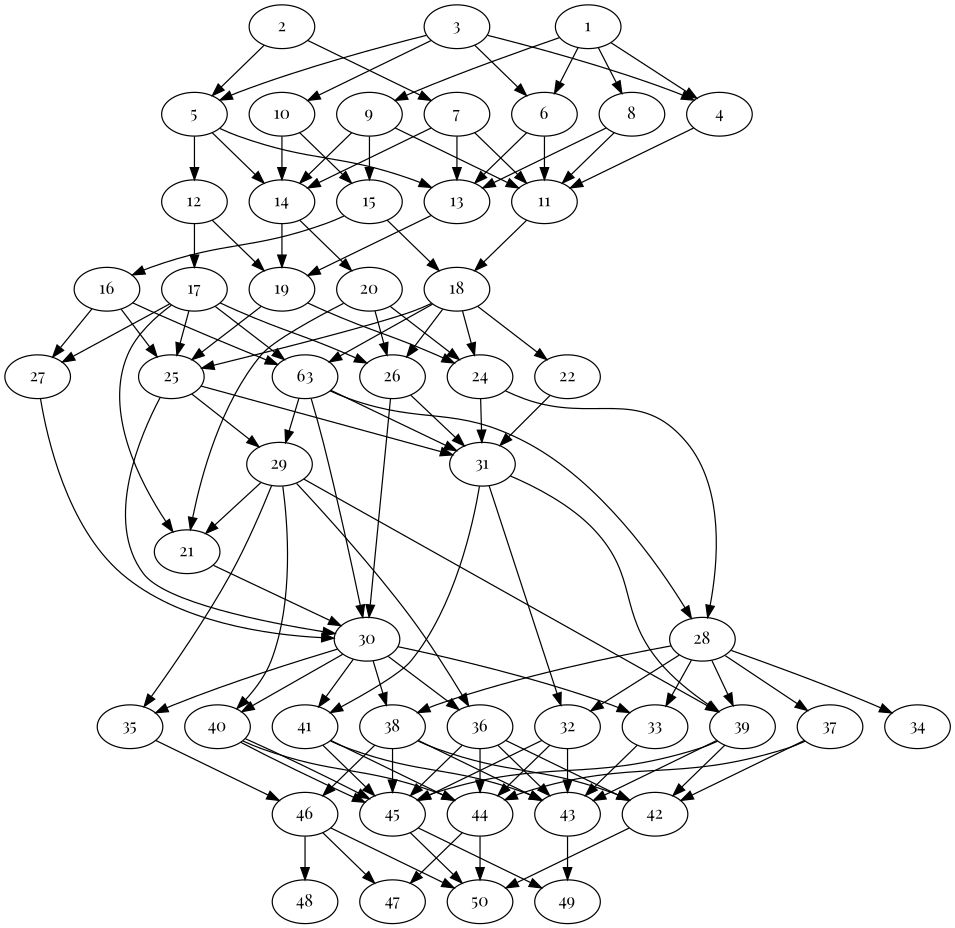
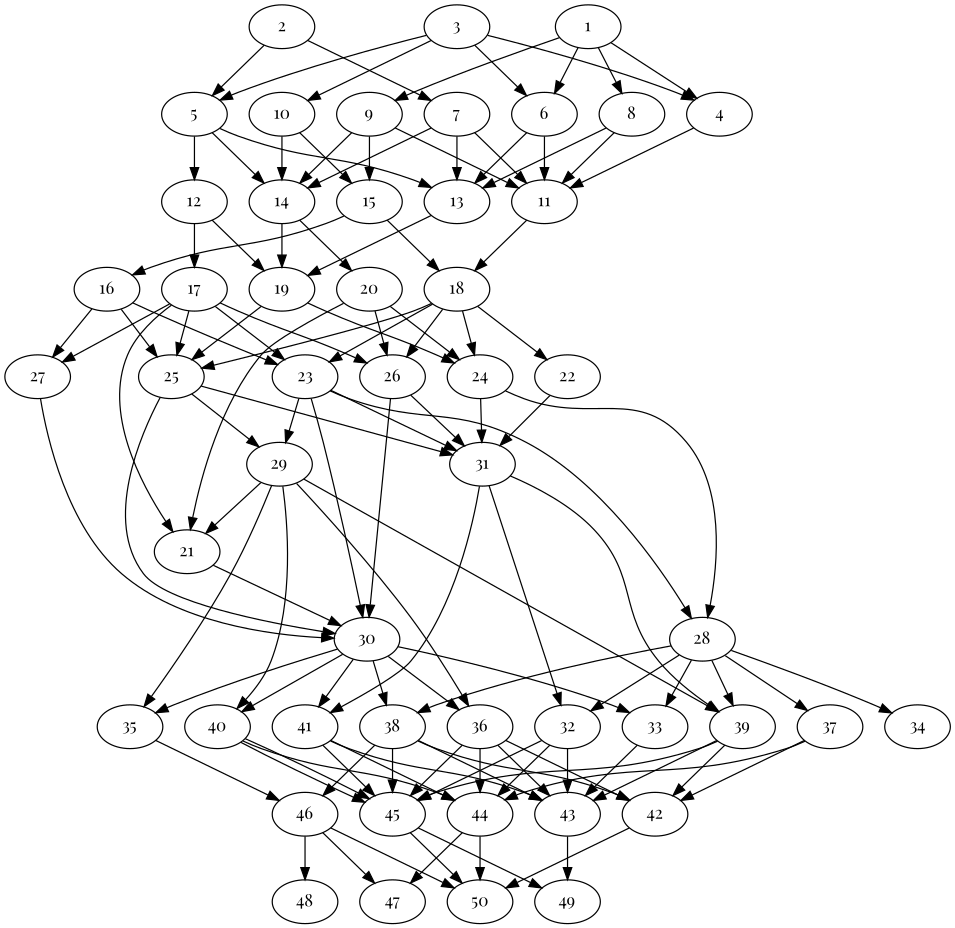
(305, 377) -> (305, 377)
